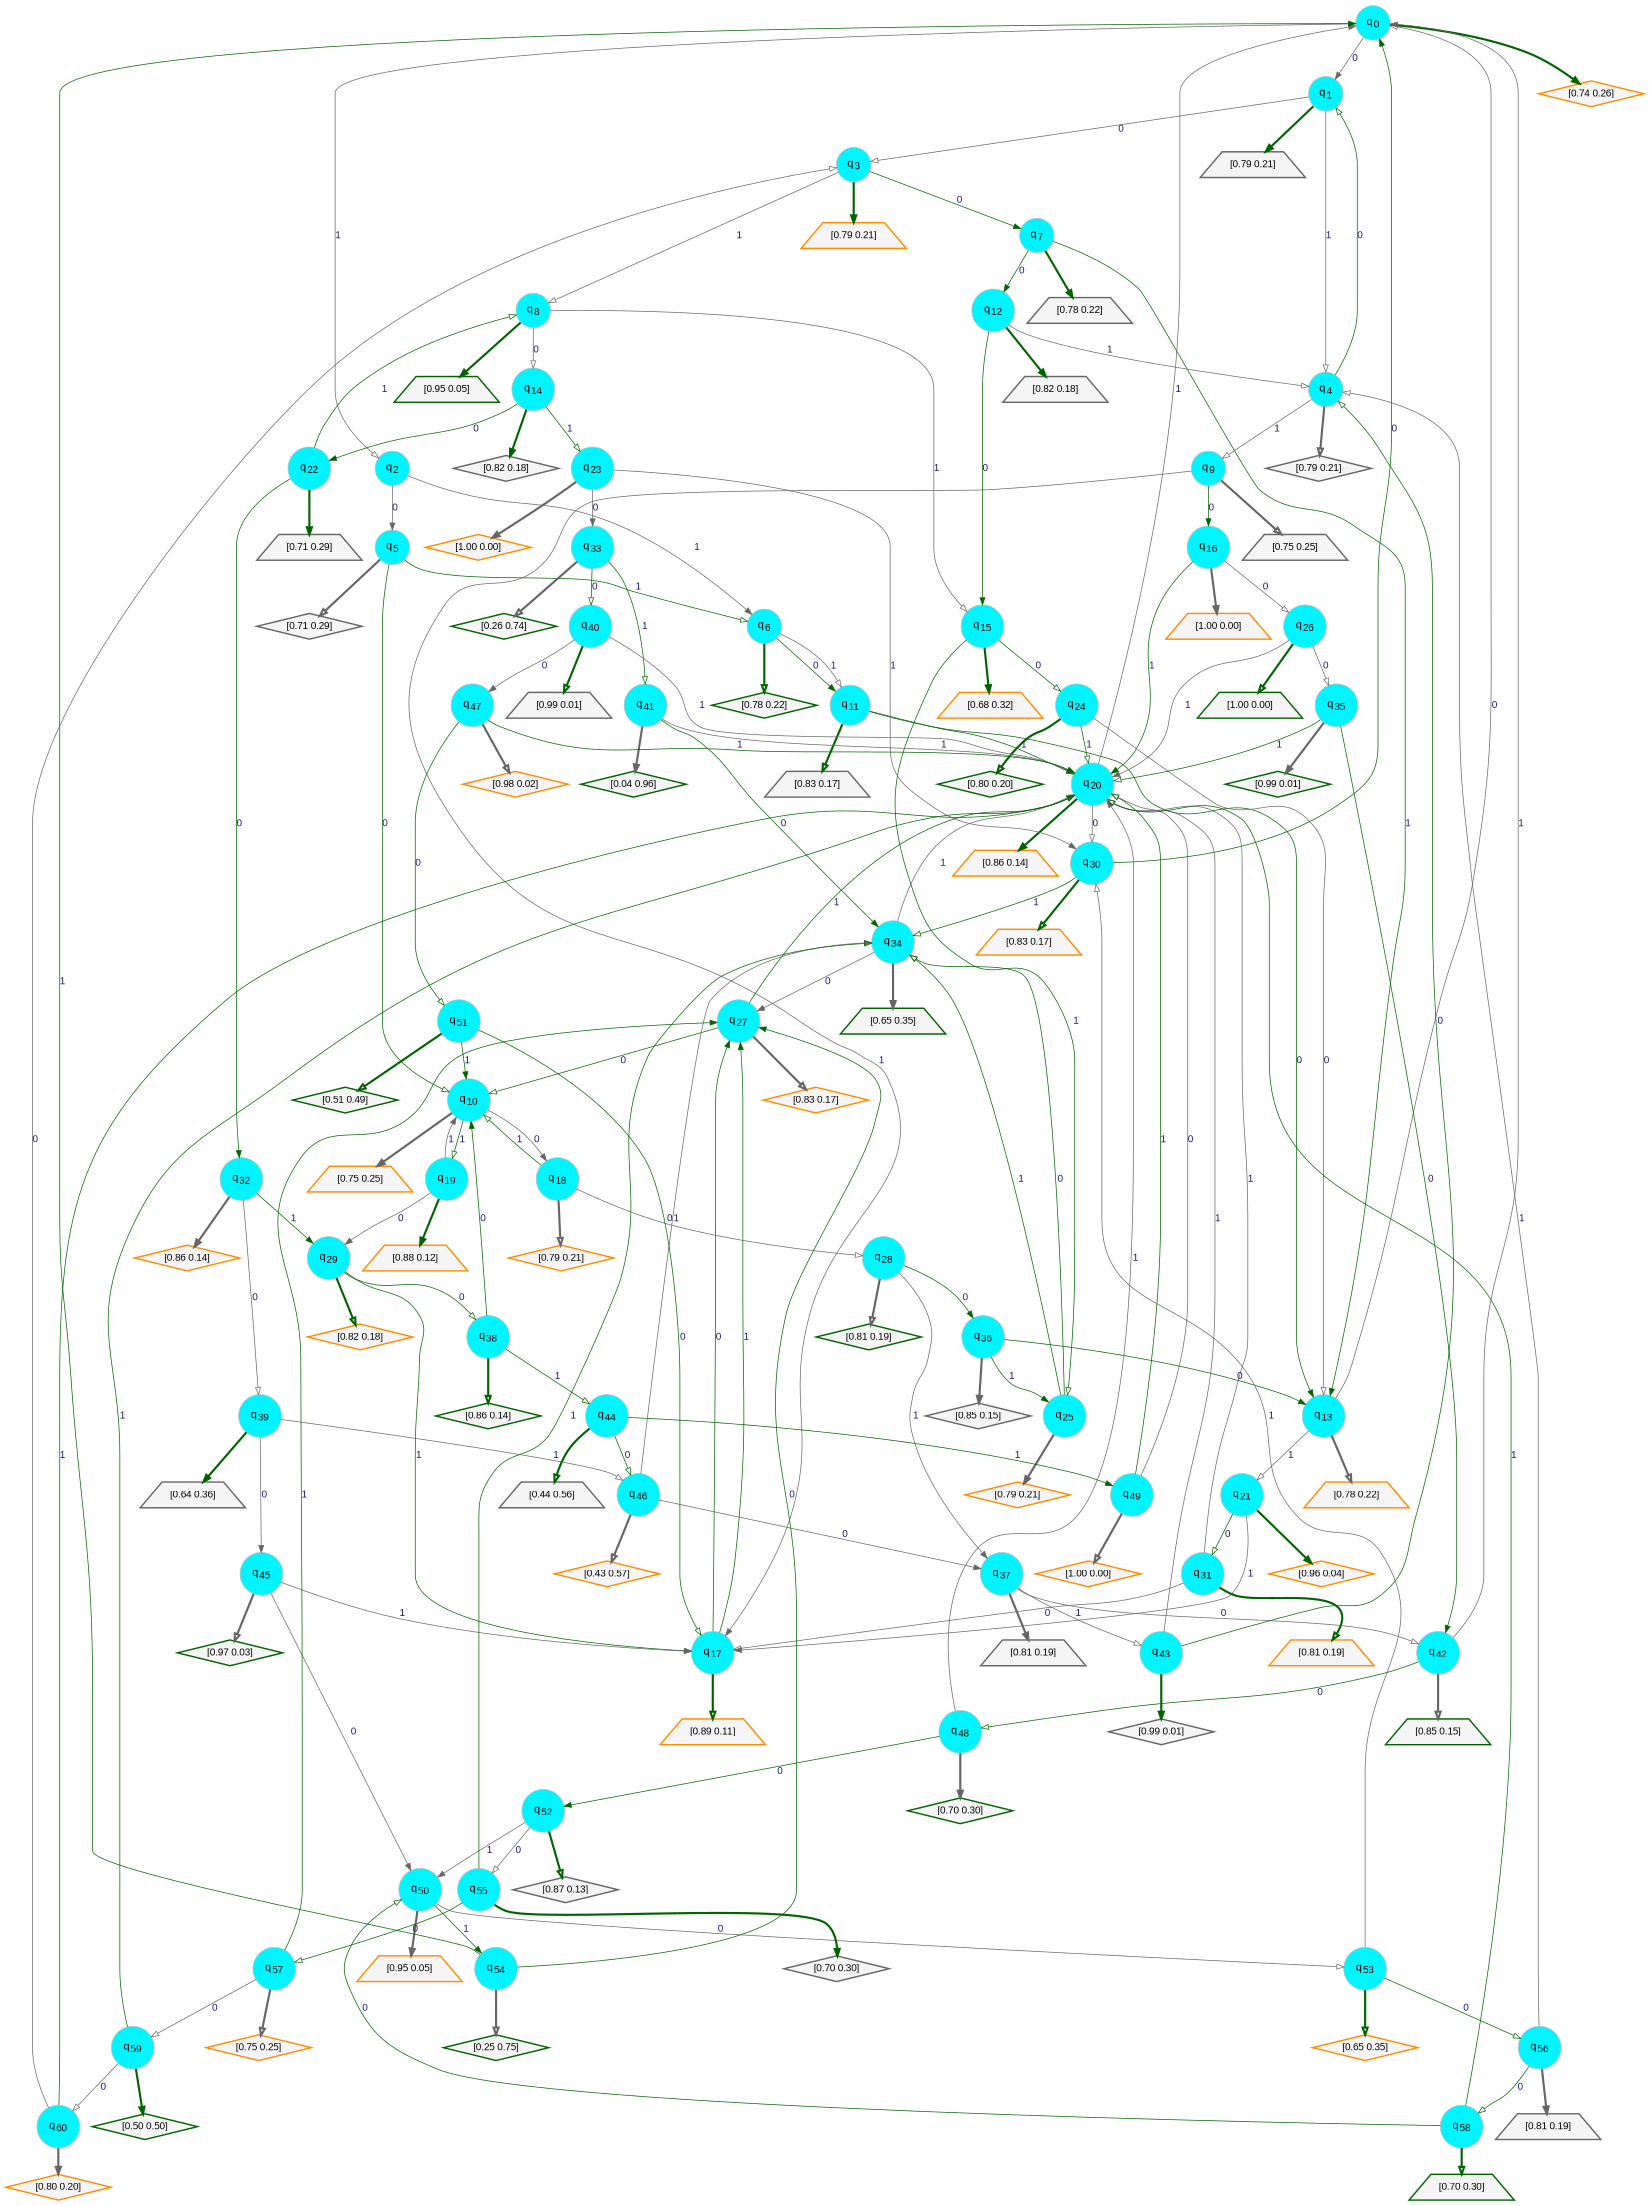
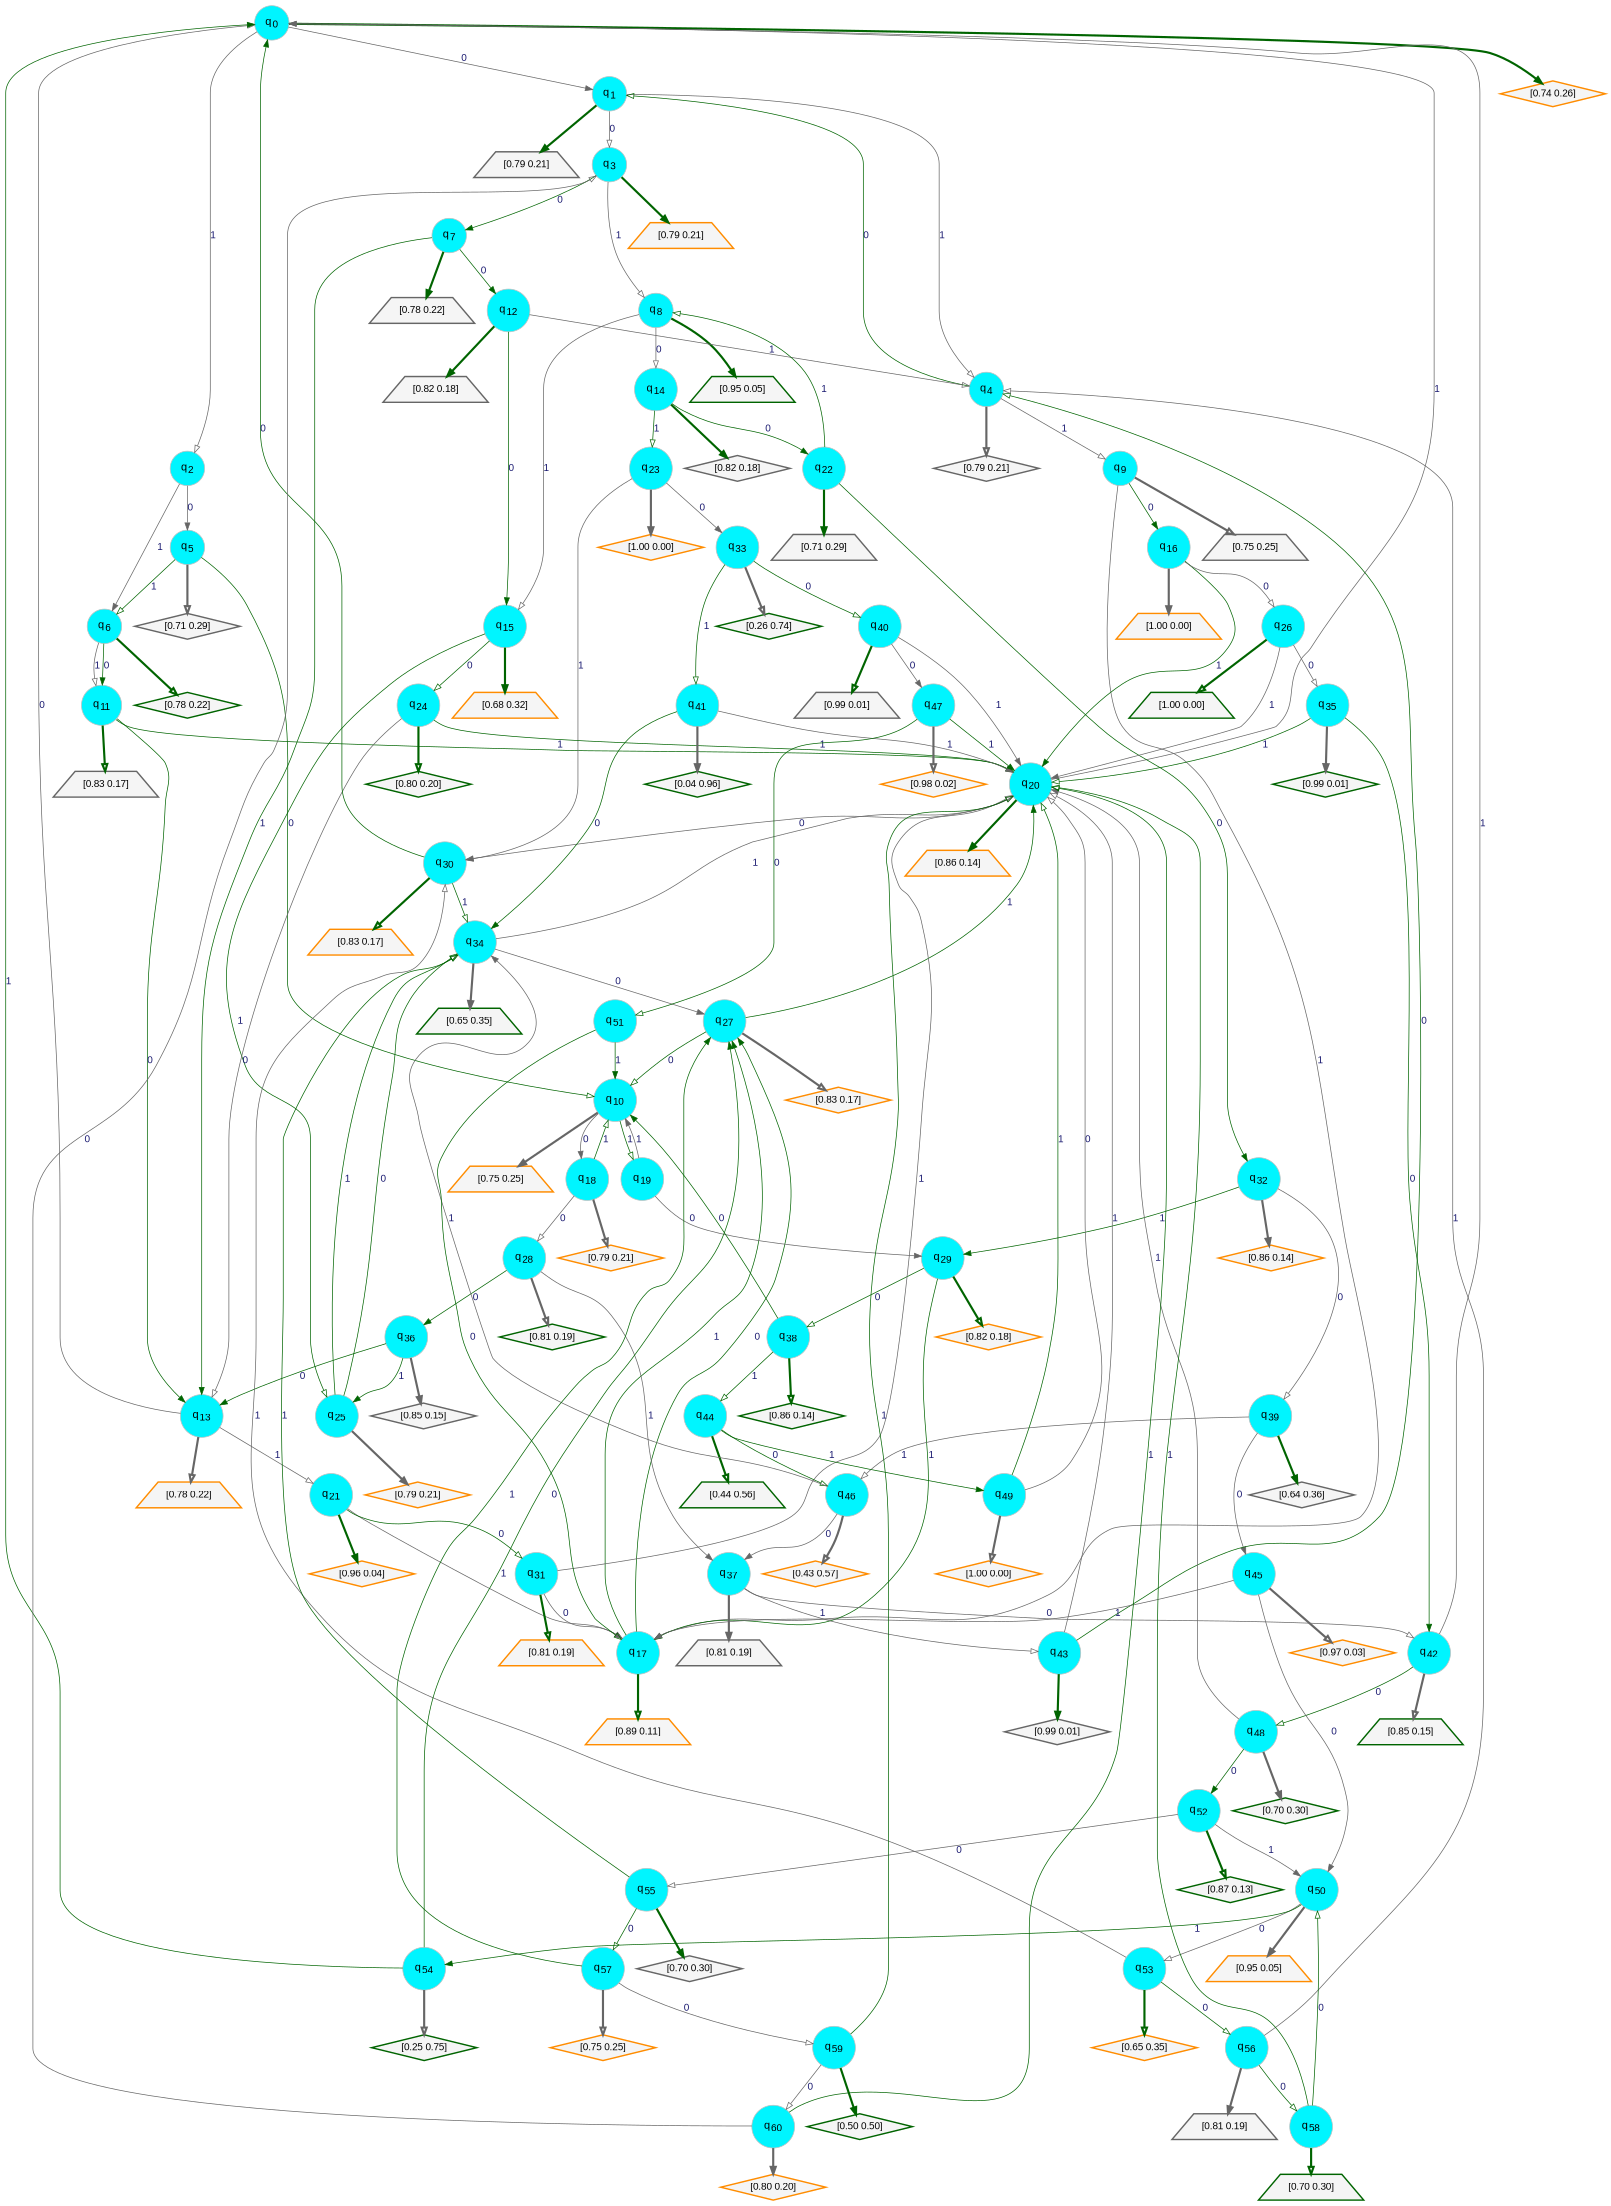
(345, 1100) -> none
(415, 1258) -> none
(193, 1495) -> (1302, 1495)
(552, 1495) -> (732, 1495)
(230, 1653) -> (1343, 1653)
(565, 1890) -> (1230, 1890)
